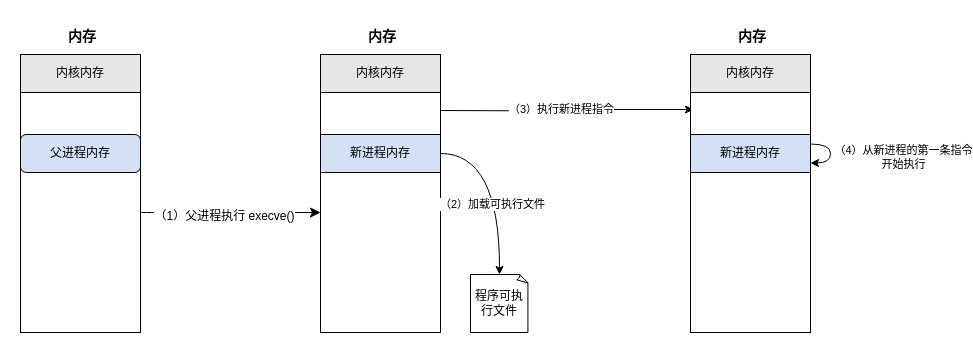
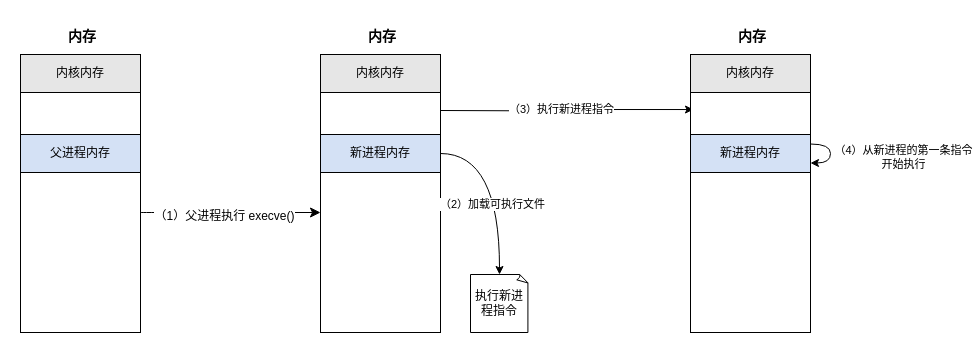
(81, 154) -> (81, 154)
(500, 304) -> (500, 304)
